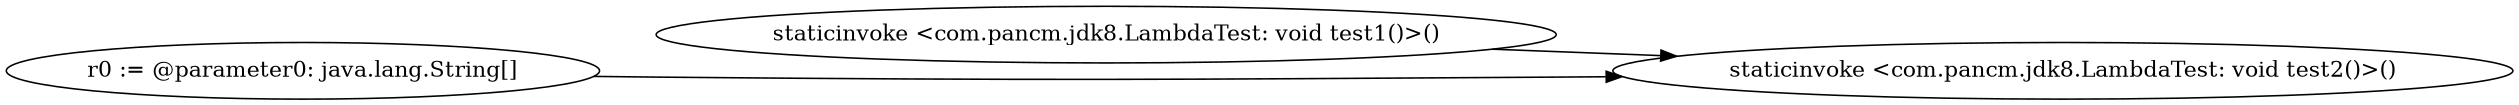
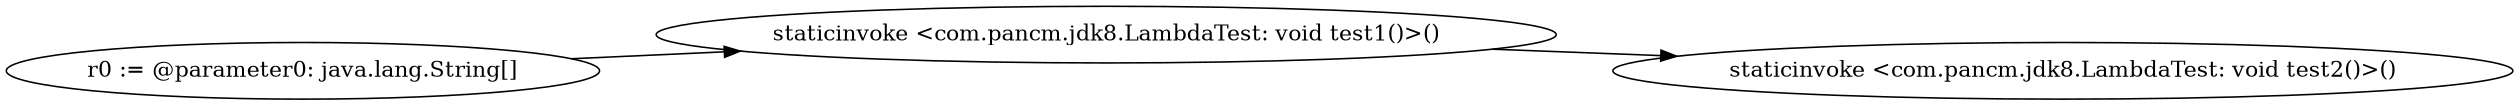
(1100, 79) -> (648, 55)
